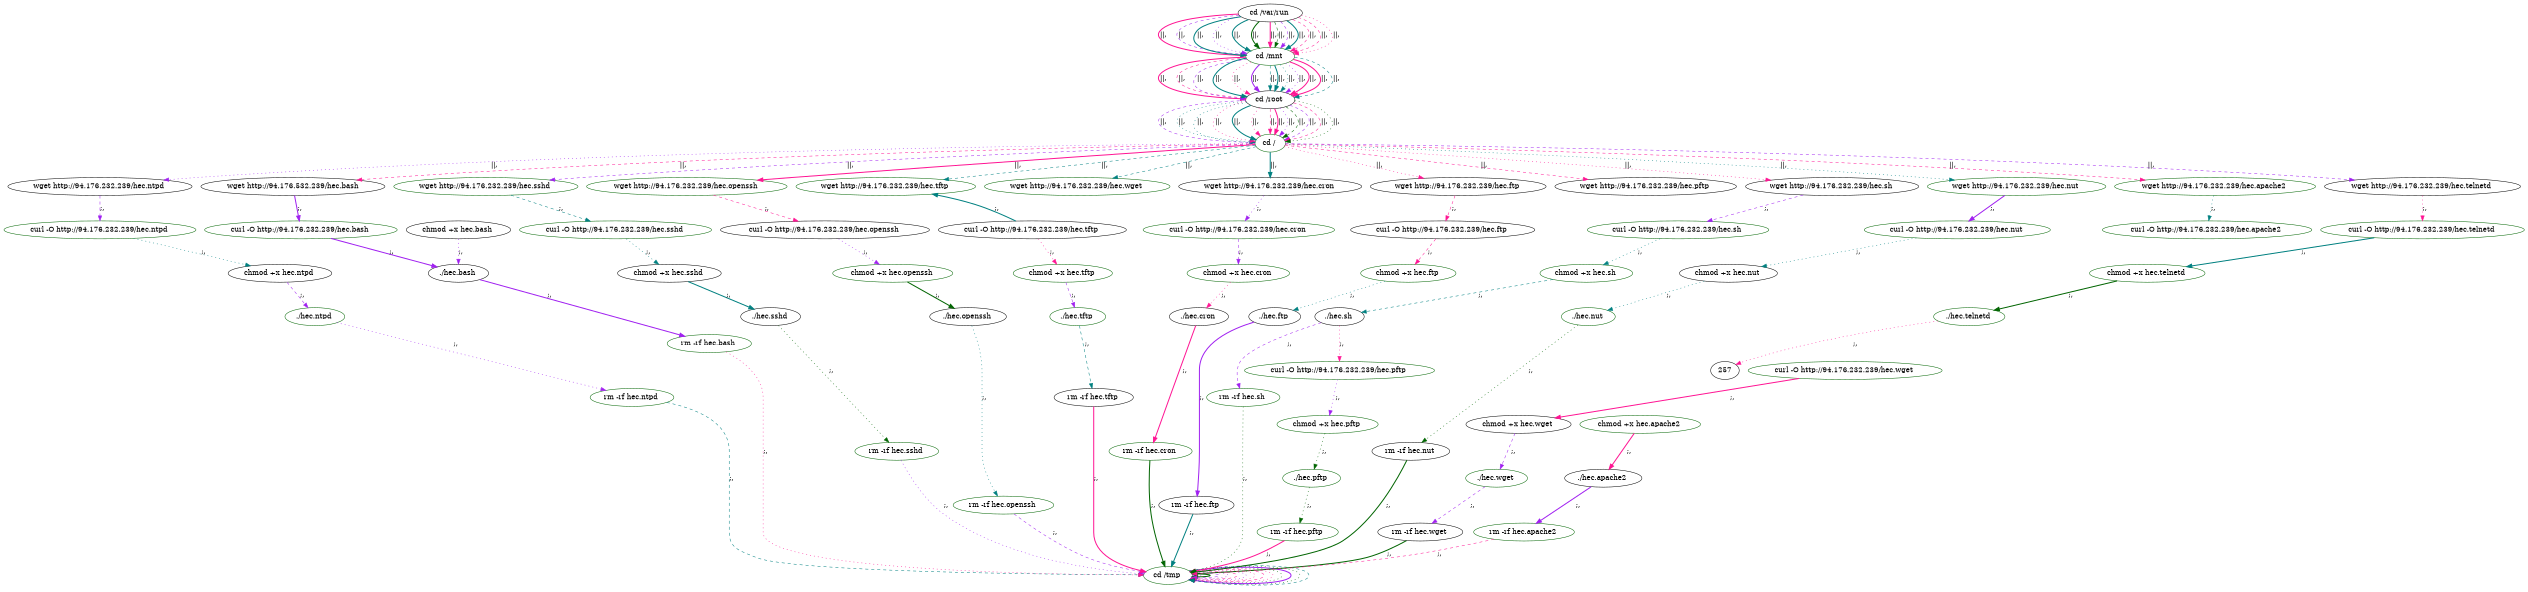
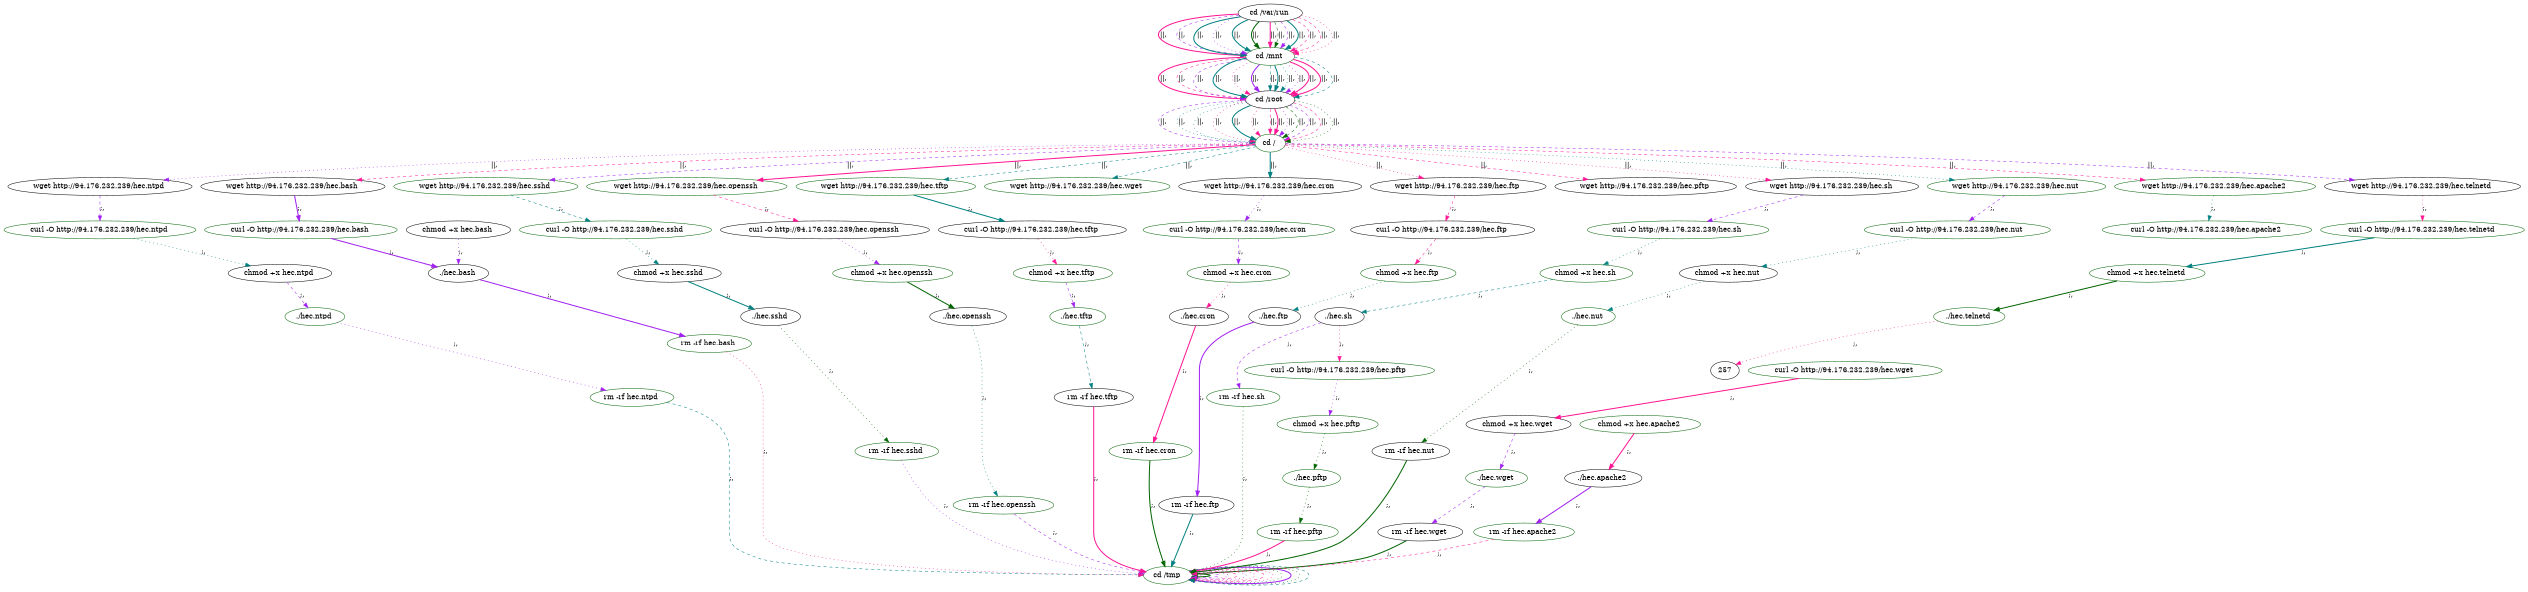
(293, 186) -> (293, 186)
(978, 205) -> (957, 207)
(1989, 207) -> (1989, 207)
